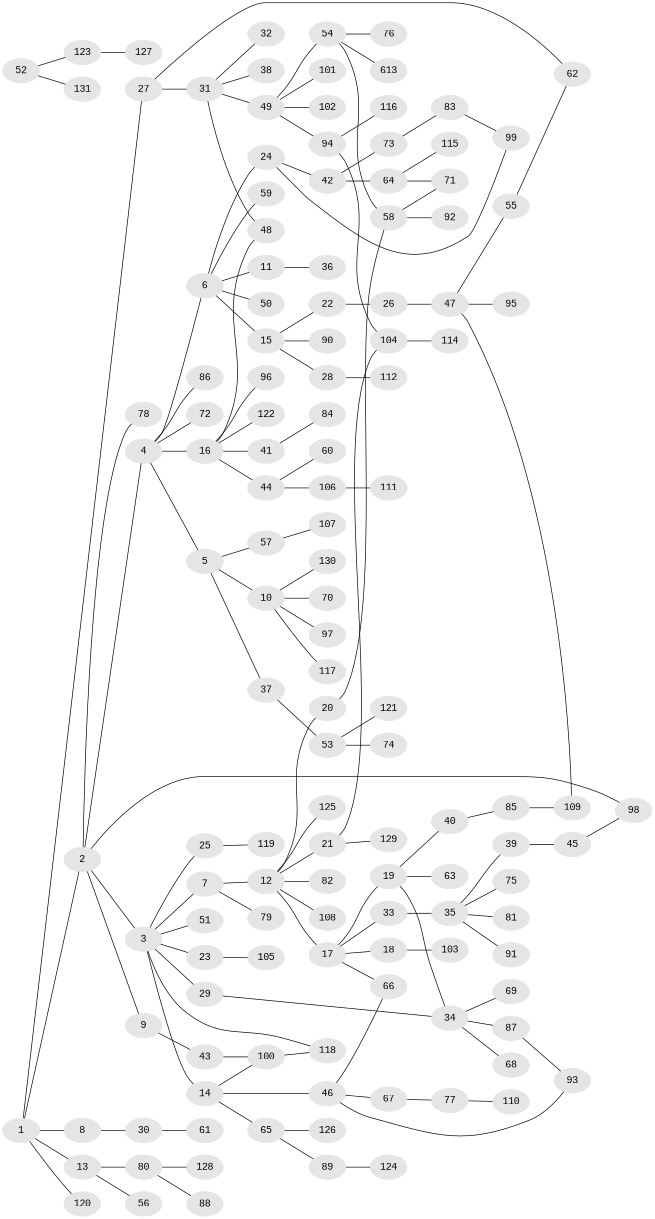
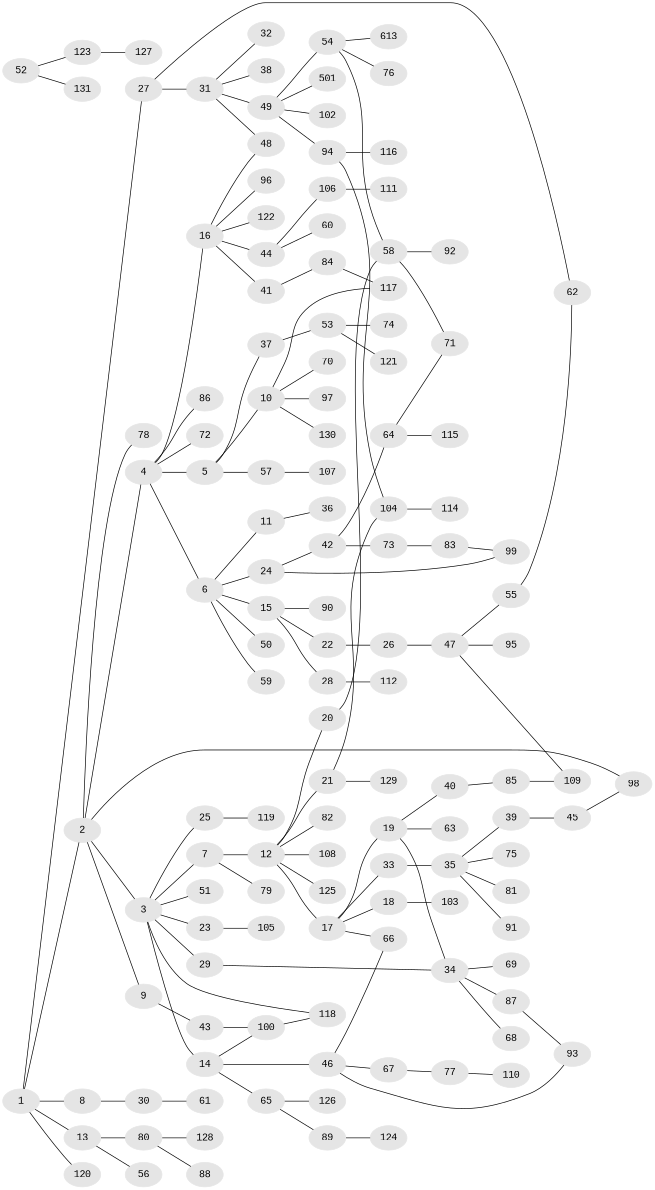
(327, 71) -> (327, 79)
none -> (358, 276)
